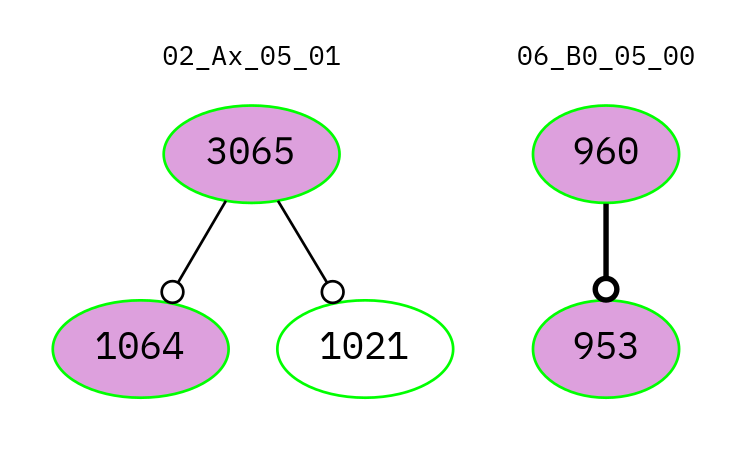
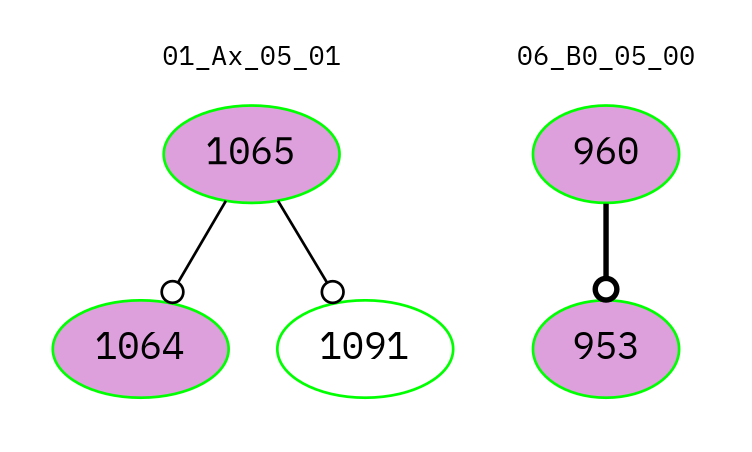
(253, 58) -> (253, 58)
(252, 154) -> (252, 154)
(365, 349) -> (365, 349)
